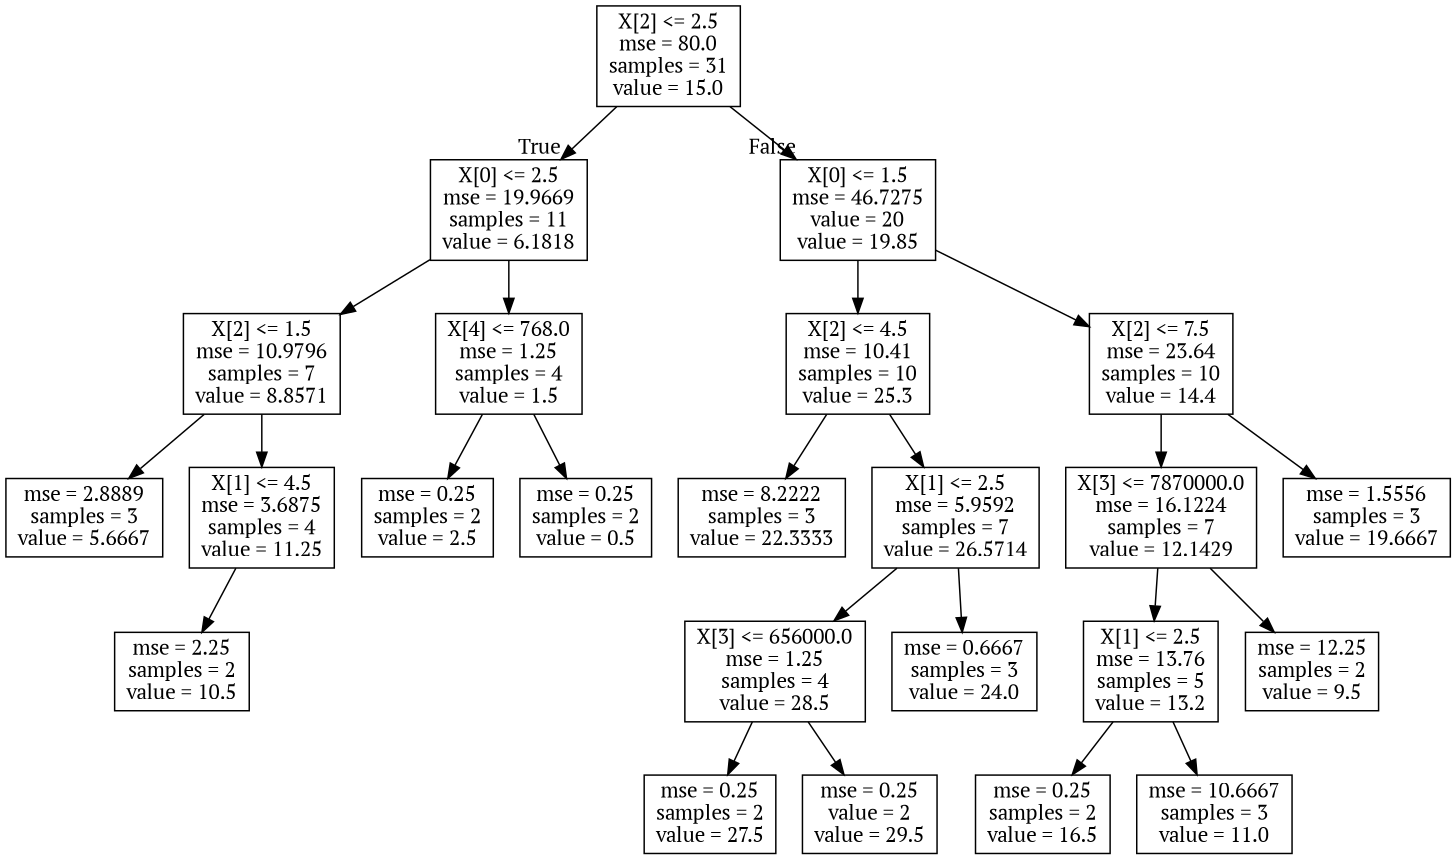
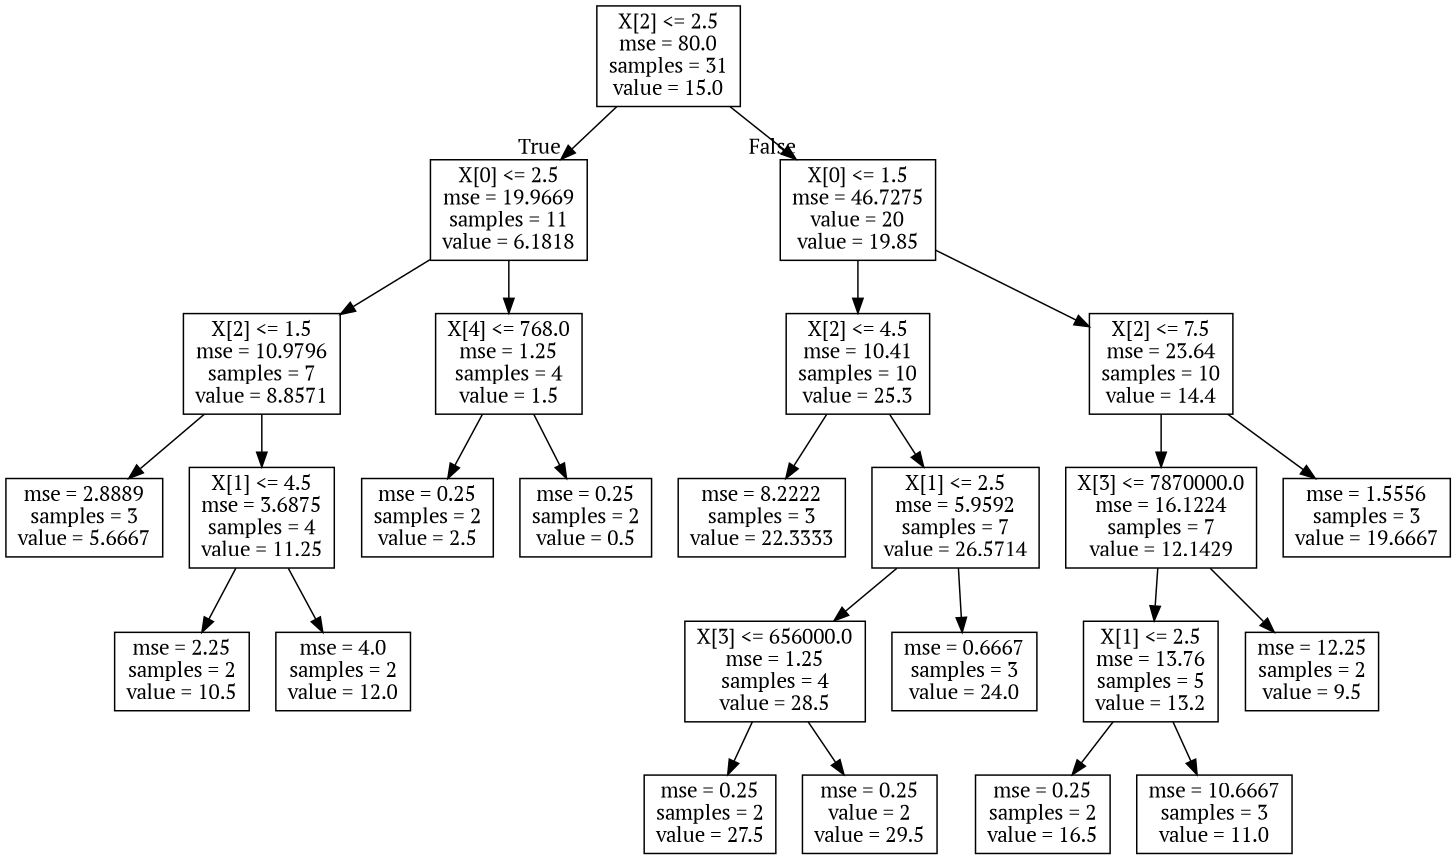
none -> (343, 672)
